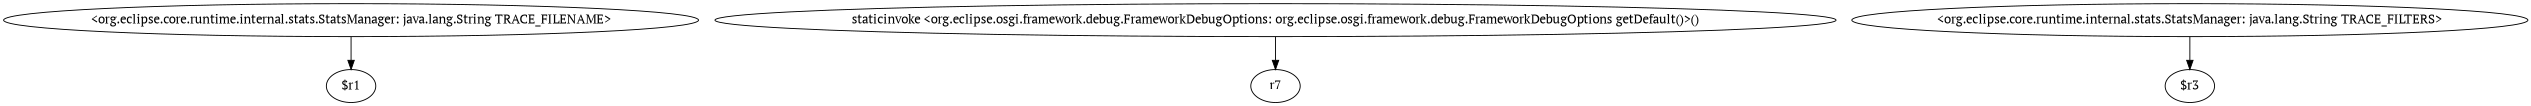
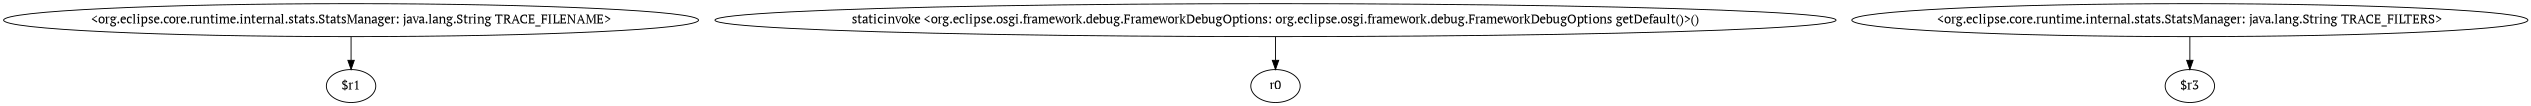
(1276, 86) -> (1276, 86)
